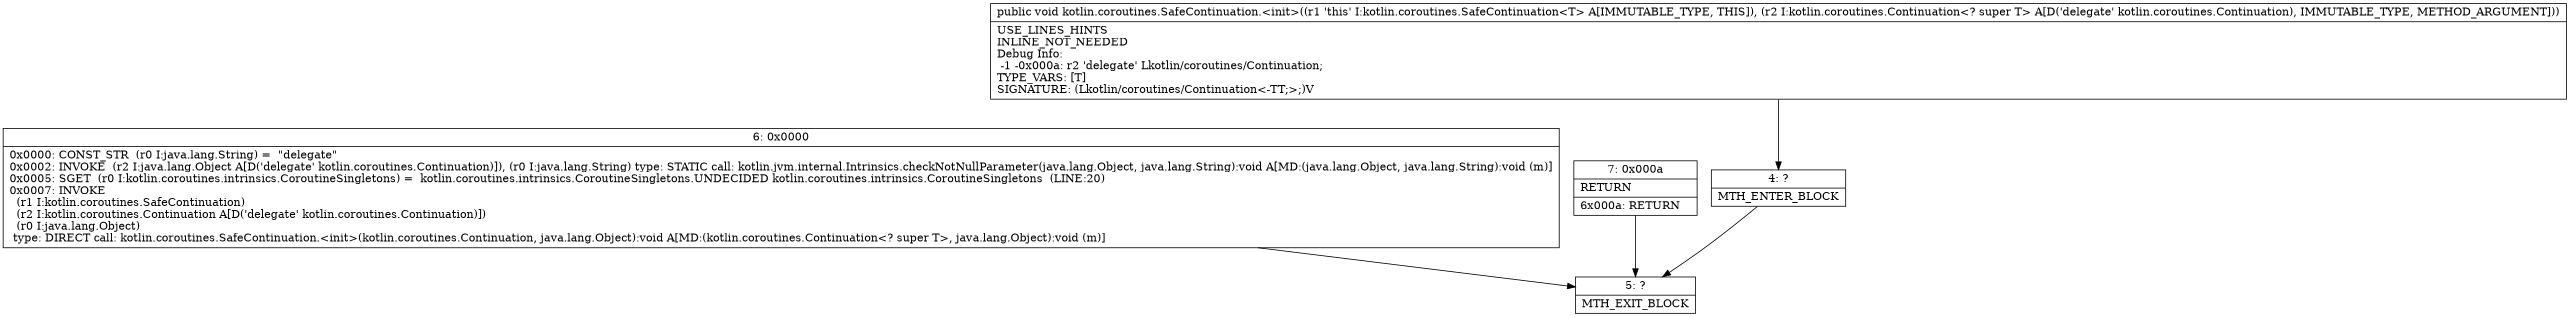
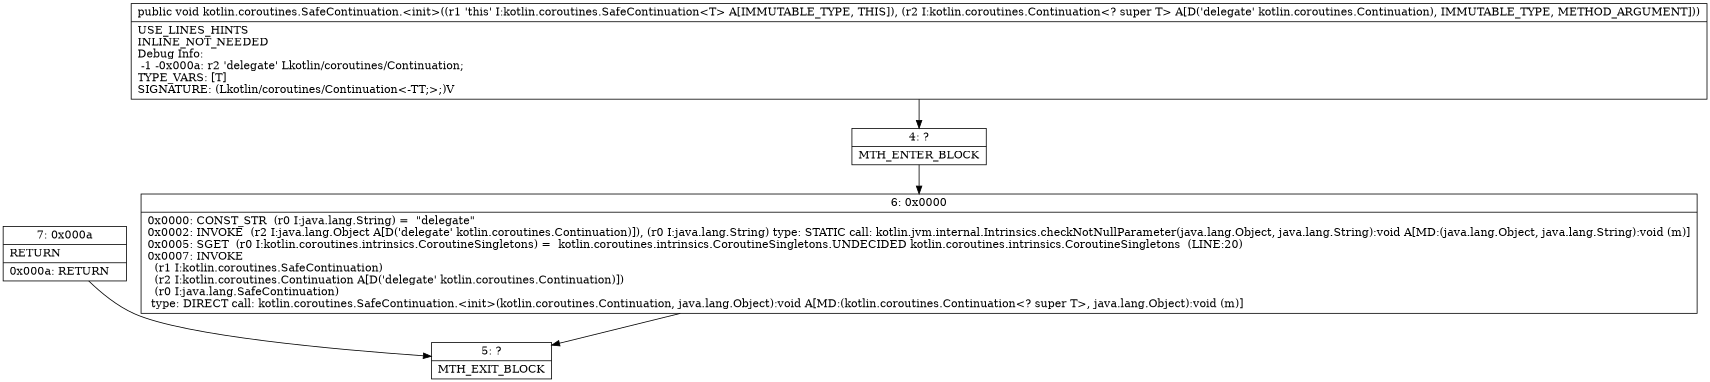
(1635, 206) -> (65, 271)
(75, 226) -> (243, 292)
(1714, 241) -> (919, 175)
